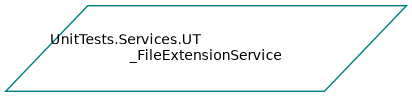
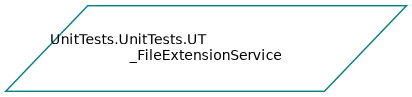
(206, 48) -> (206, 48)
